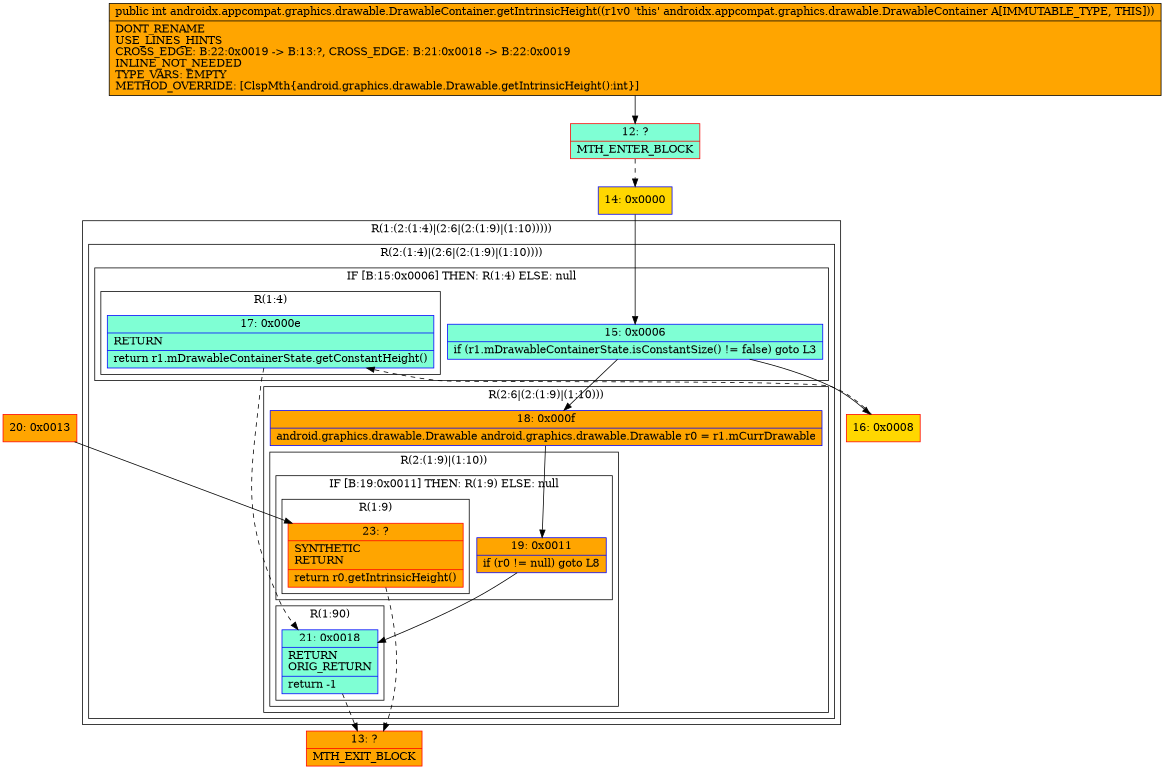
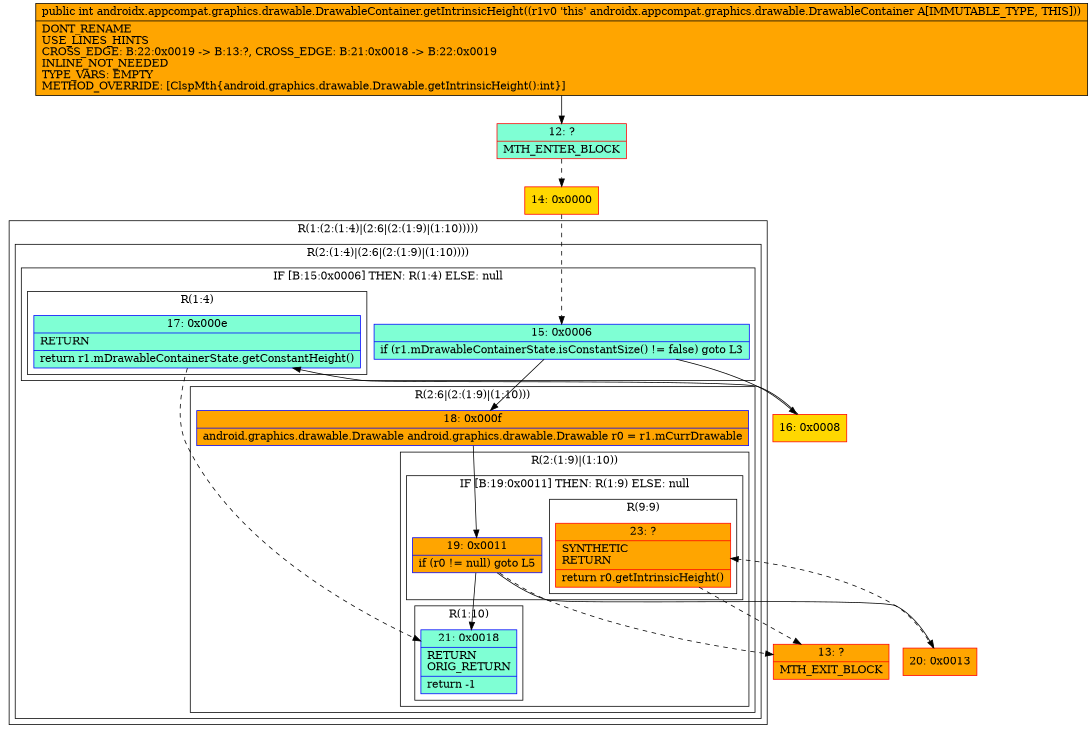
(635, 201) -> (562, 201)
(635, 263) -> (562, 263)
(627, 382) -> (553, 382)
(180, 481) -> (847, 583)
(376, 508) -> (643, 508)
(542, 564) -> (477, 564)
none -> (775, 602)
(330, 615) -> (469, 615)
(349, 709) -> (628, 626)
